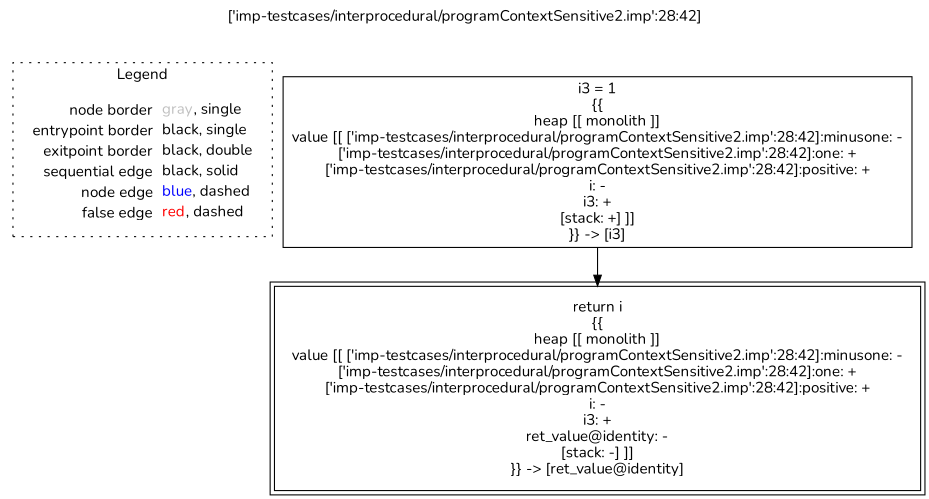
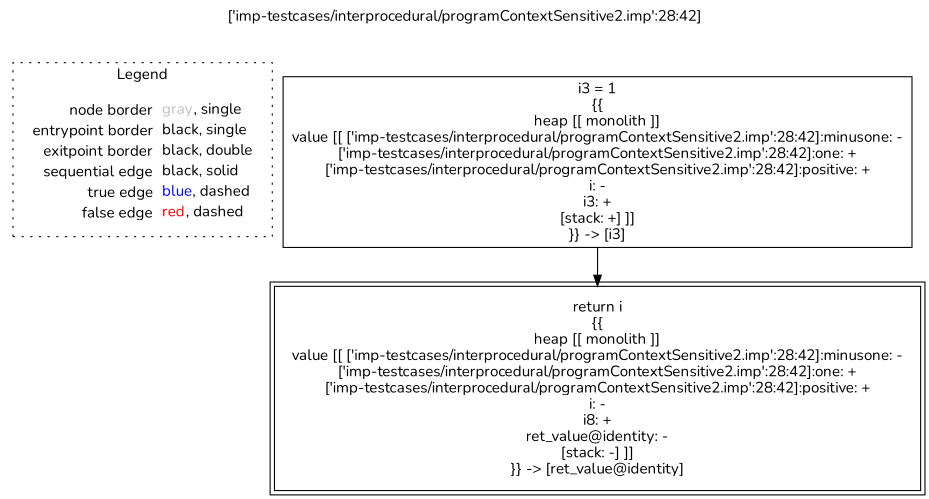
(119, 192) -> (123, 192)
(598, 420) -> (598, 420)
